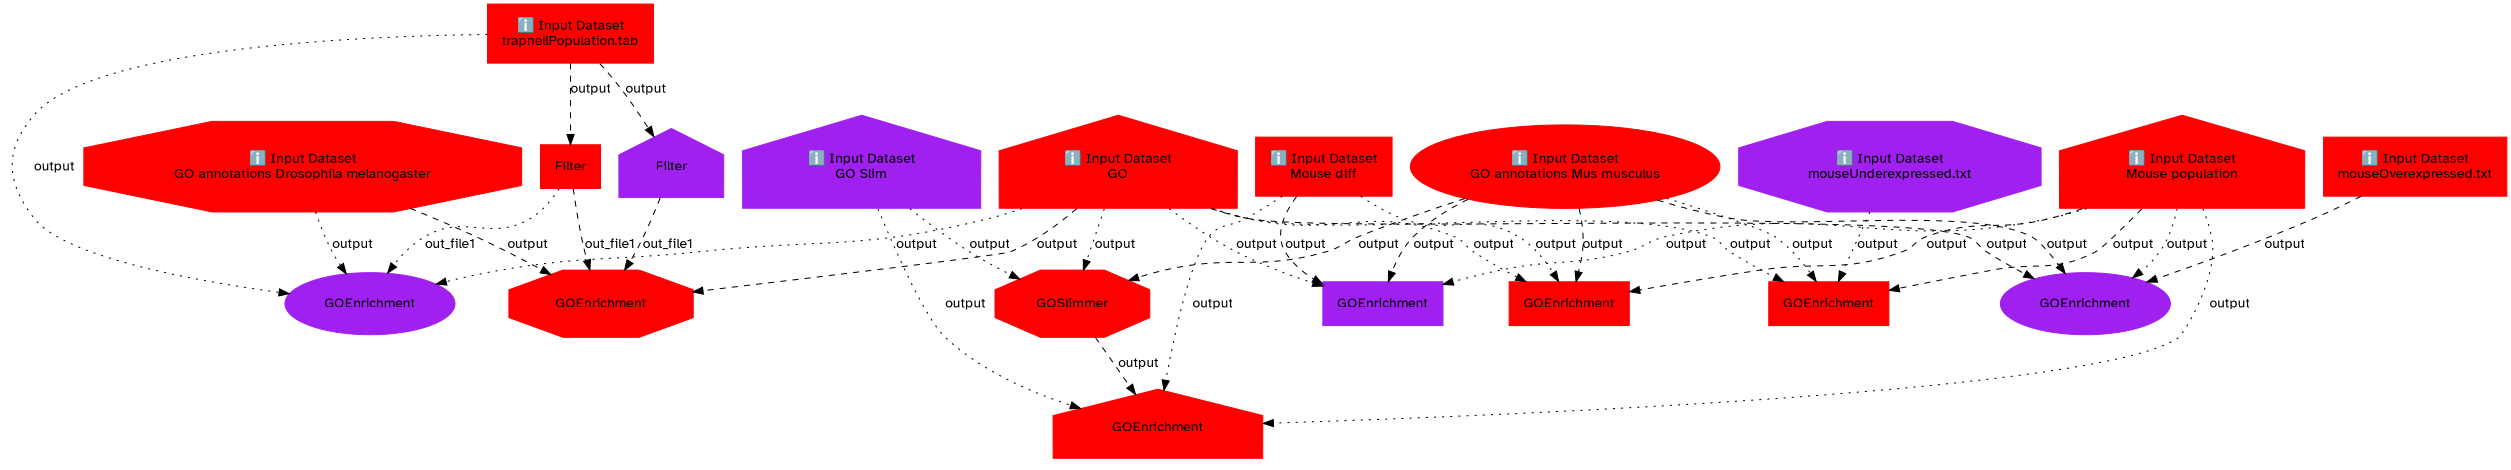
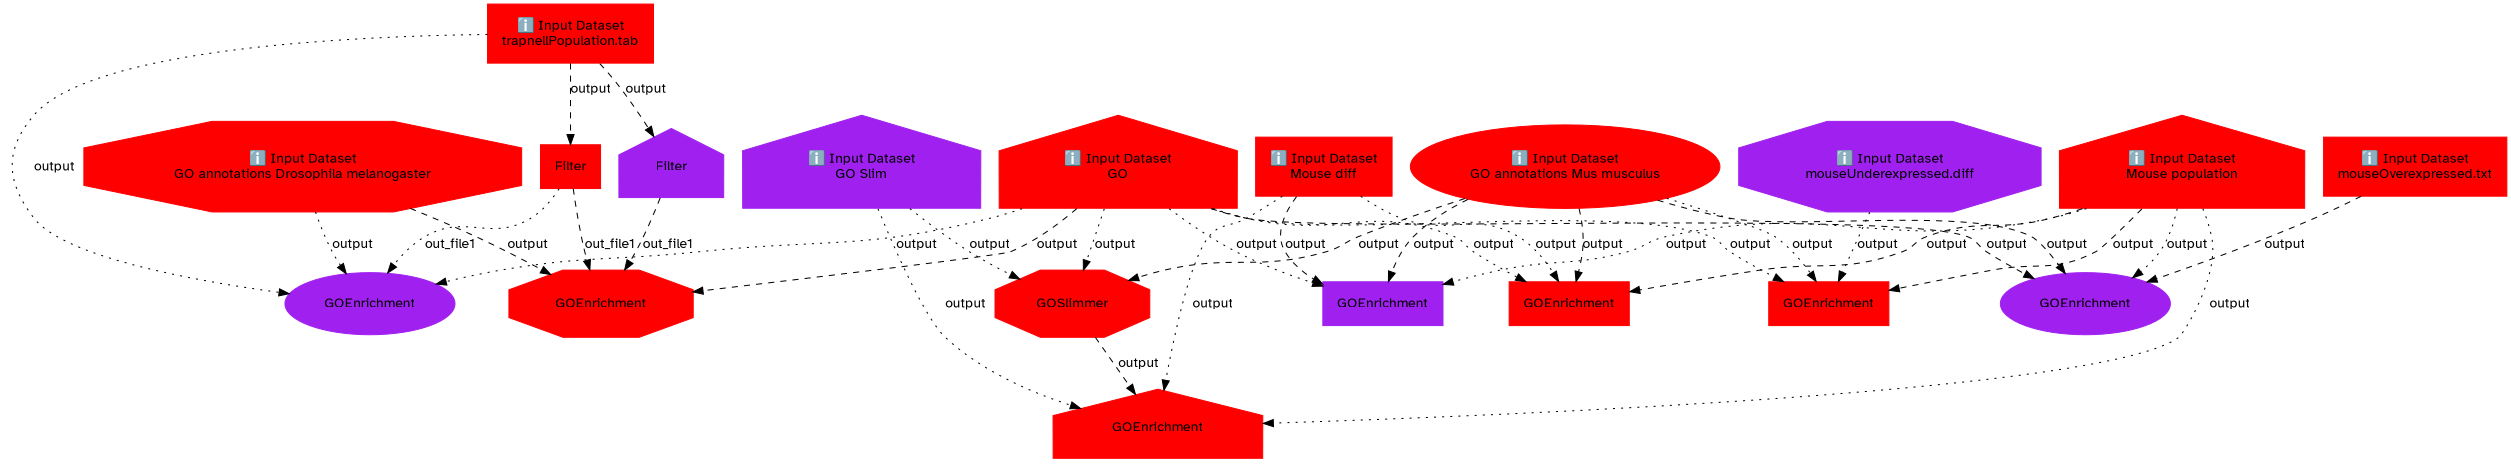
(1890, 167) -> (1890, 167)
